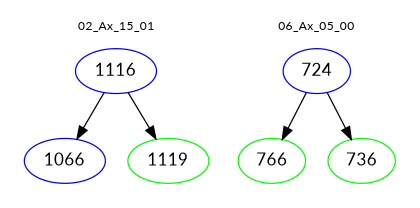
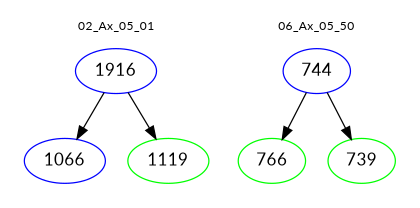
(117, 27) -> (117, 27)
(317, 27) -> (317, 27)
(116, 71) -> (116, 71)
(317, 71) -> (317, 71)
(362, 161) -> (362, 161)
